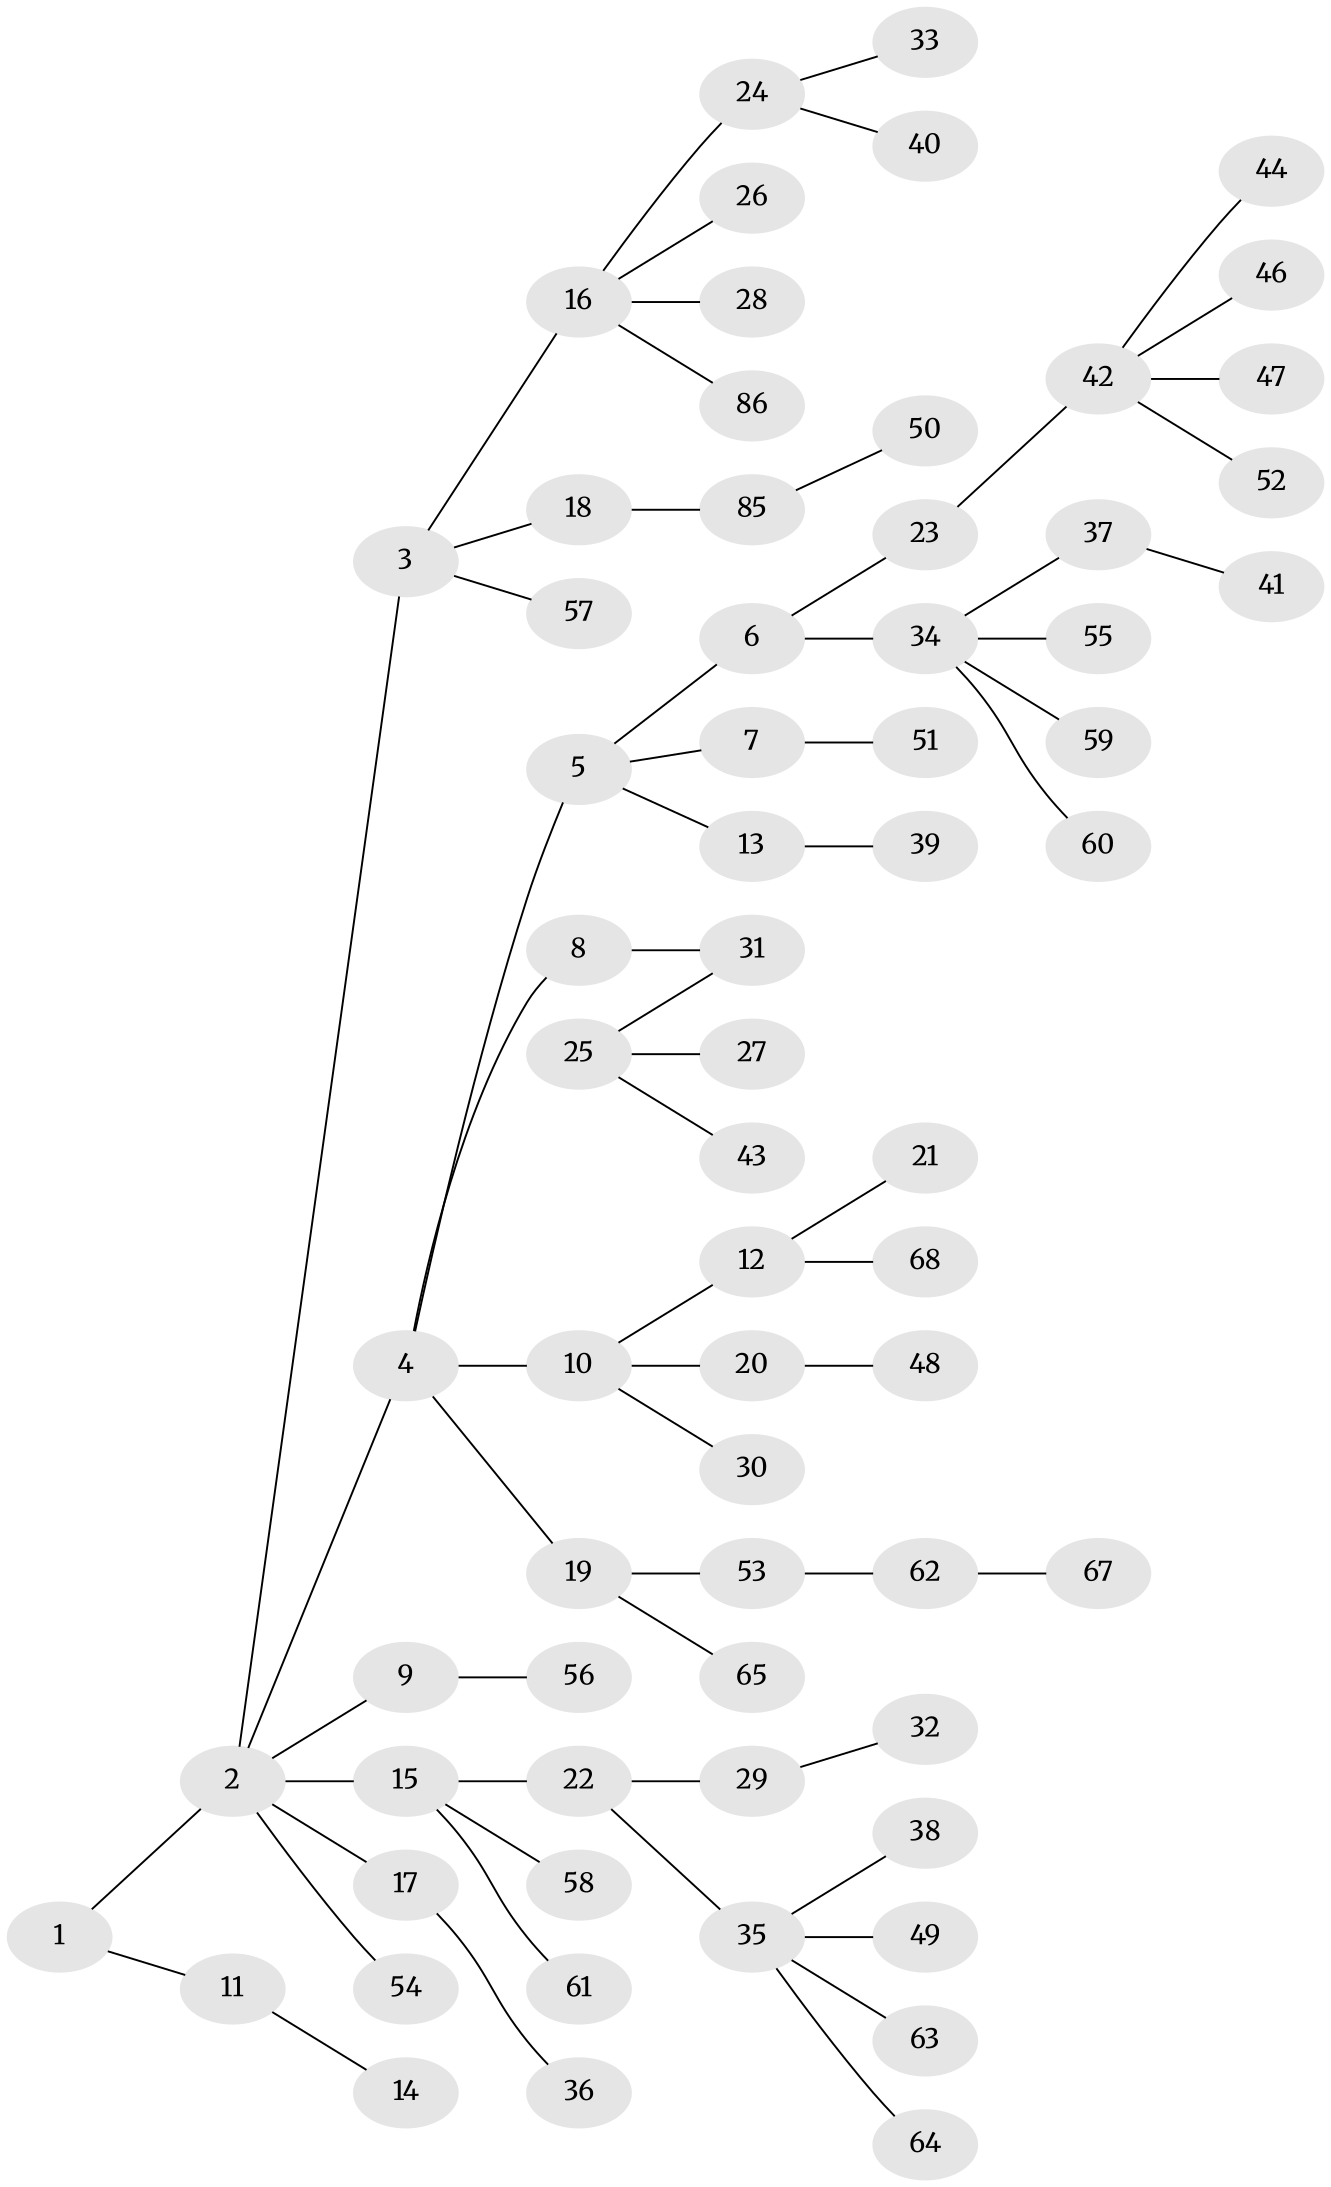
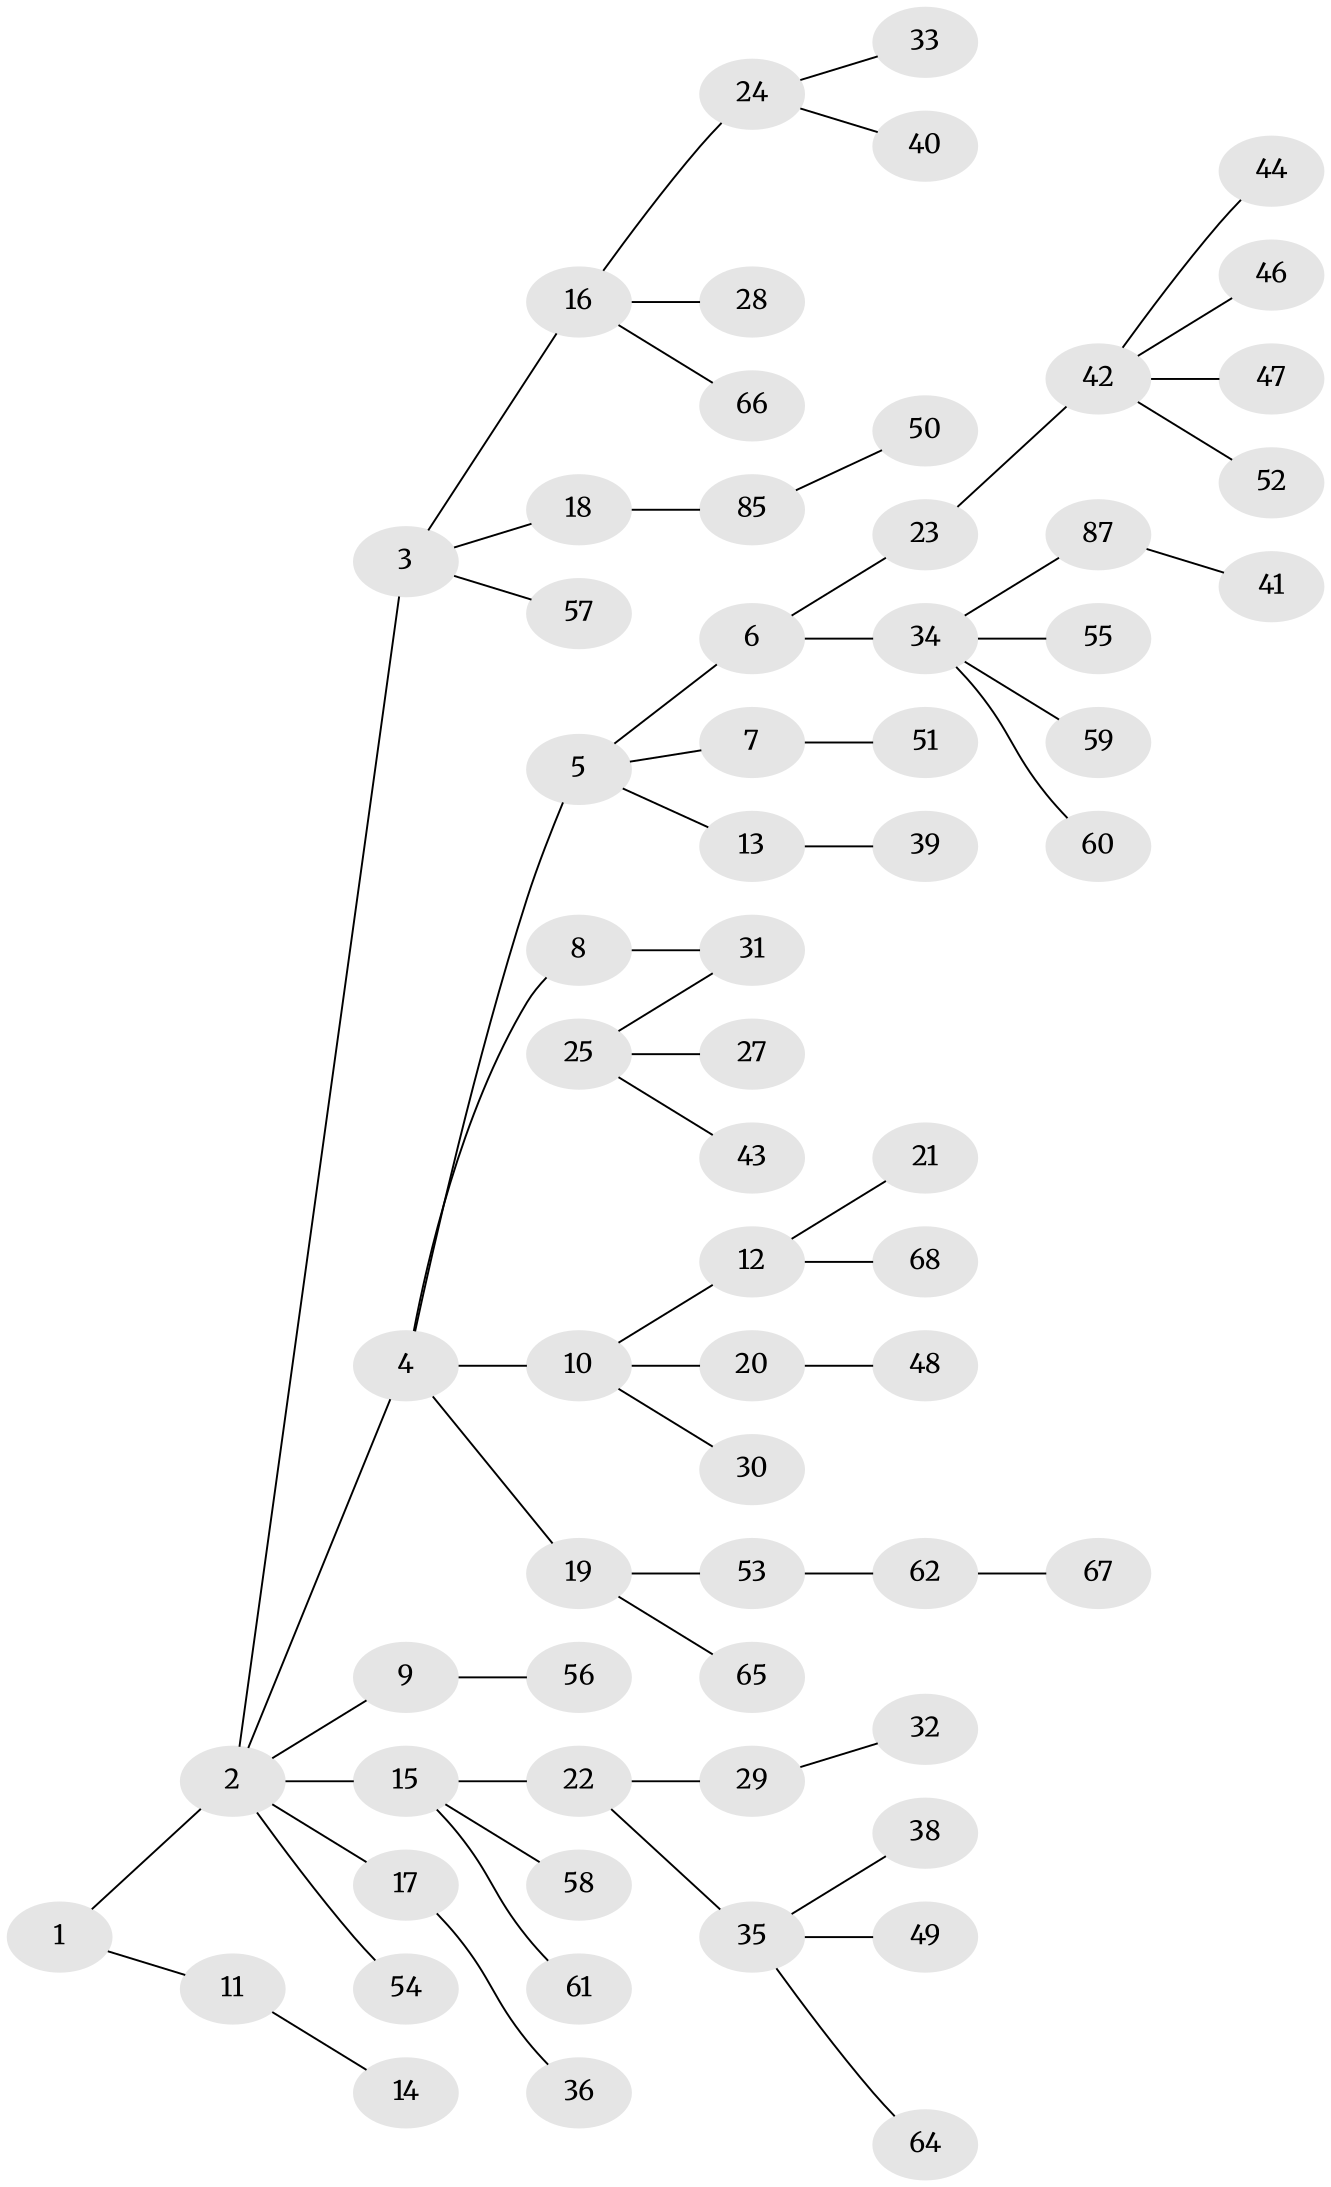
(752, 198) -> none
(752, 406) -> (752, 406)
(1098, 535) -> (1098, 535)
(925, 2041) -> none
